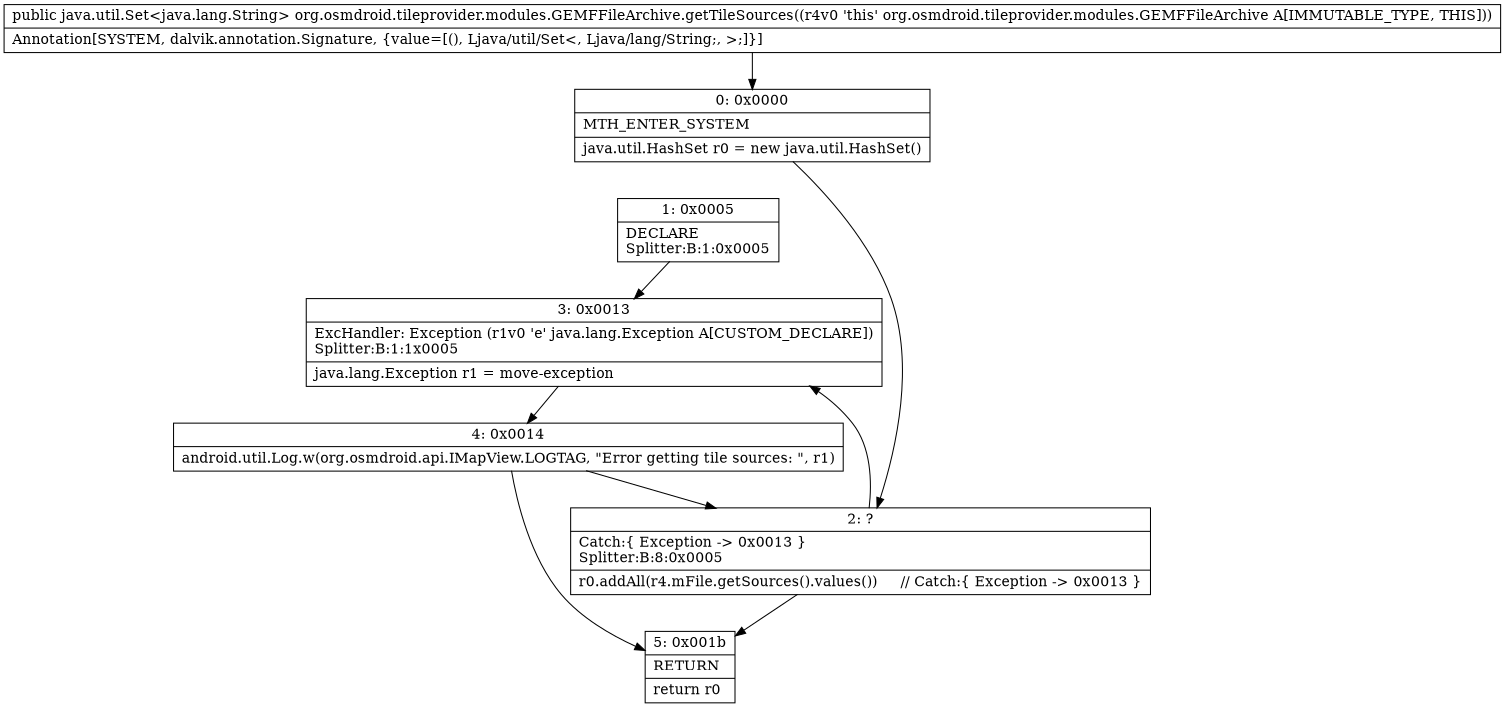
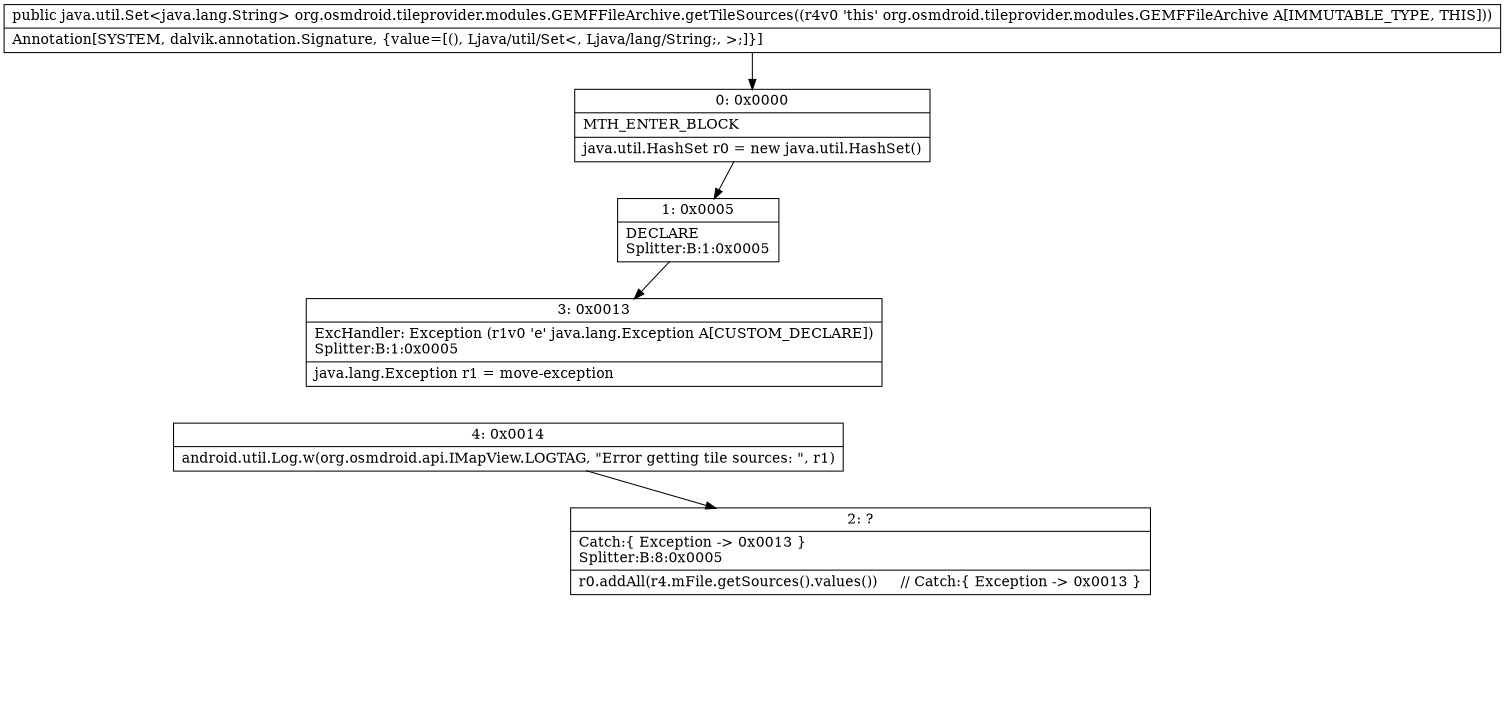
(667, 125) -> (662, 125)
(895, 314) -> (727, 176)
(387, 349) -> (387, 349)
(546, 401) -> none
(863, 441) -> none
(690, 667) -> none
